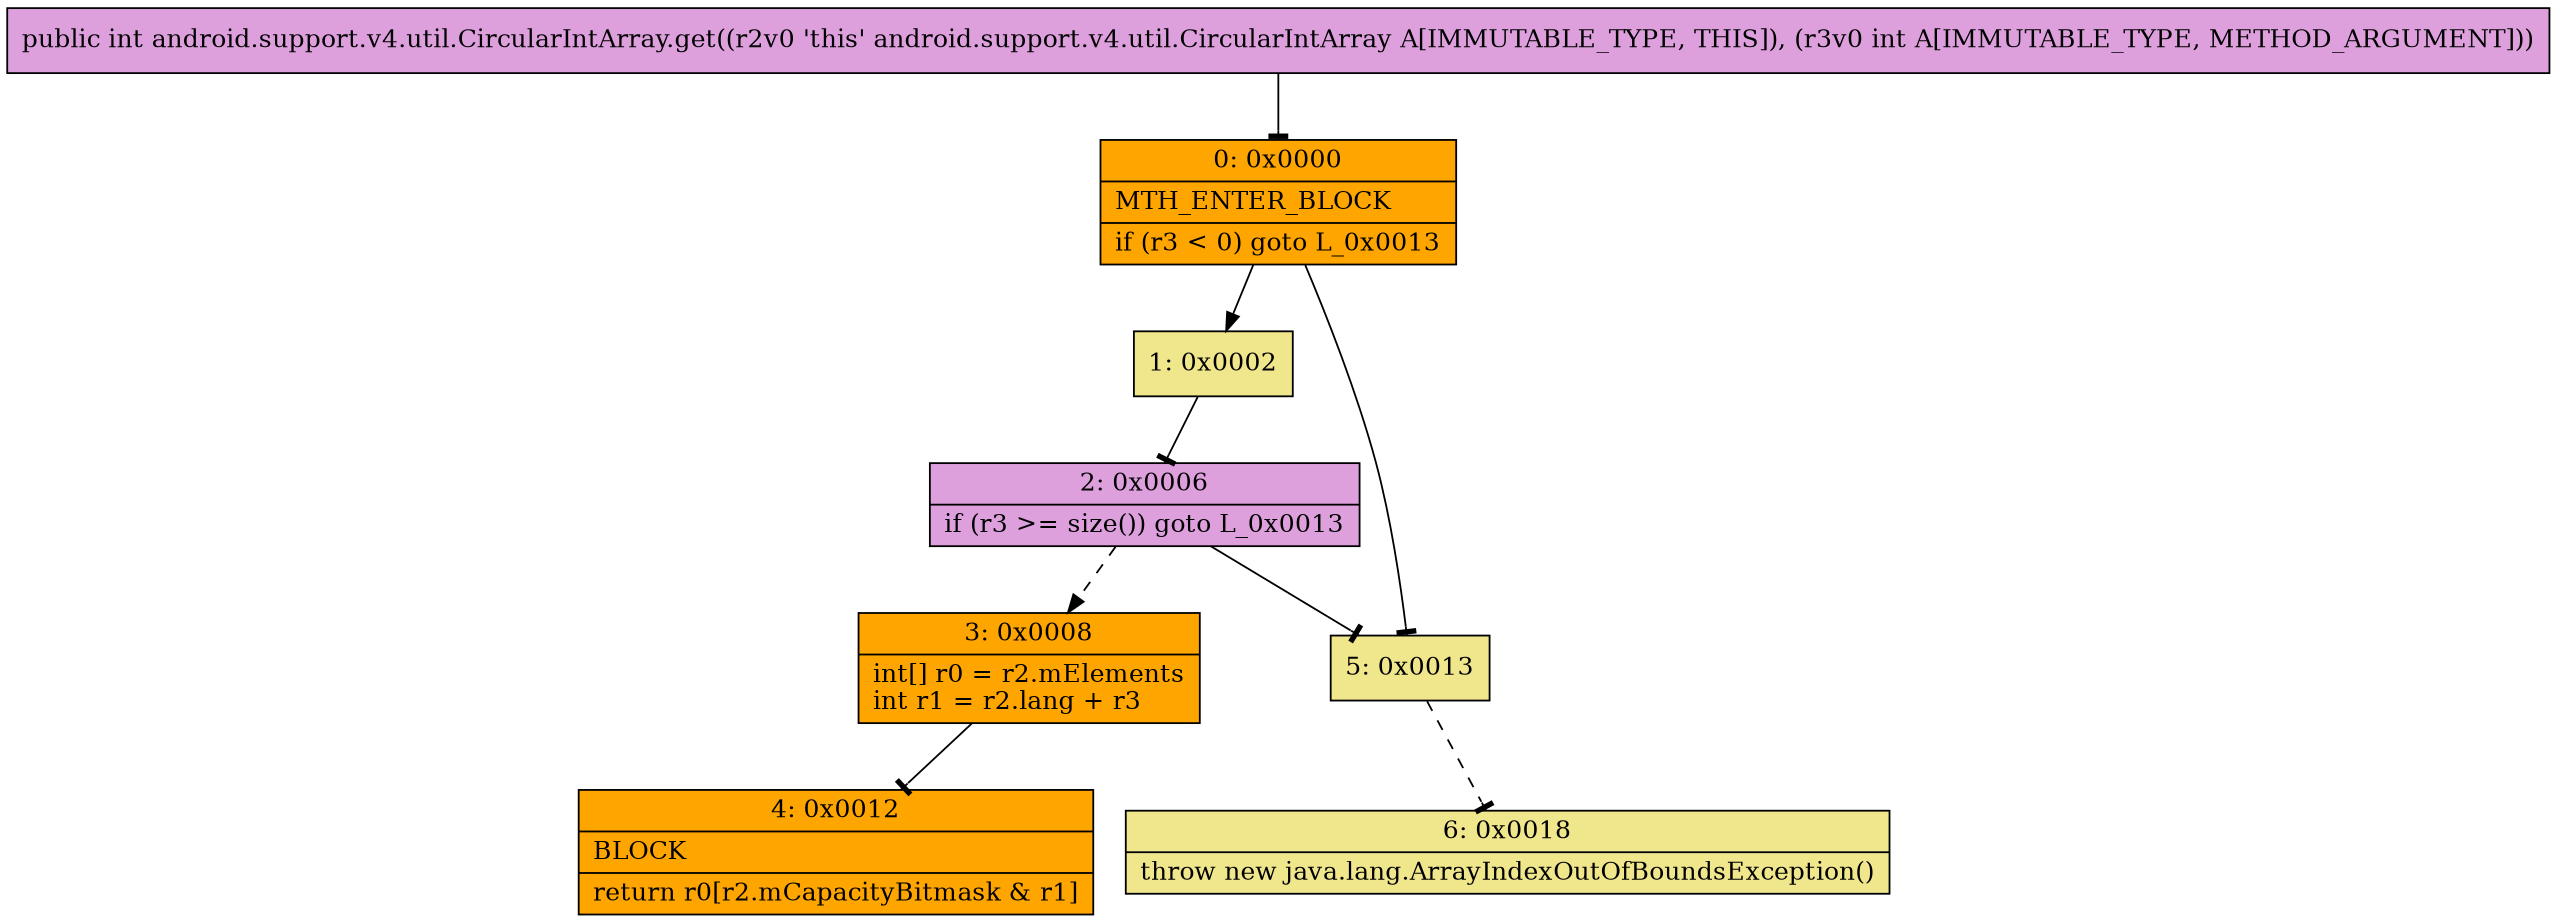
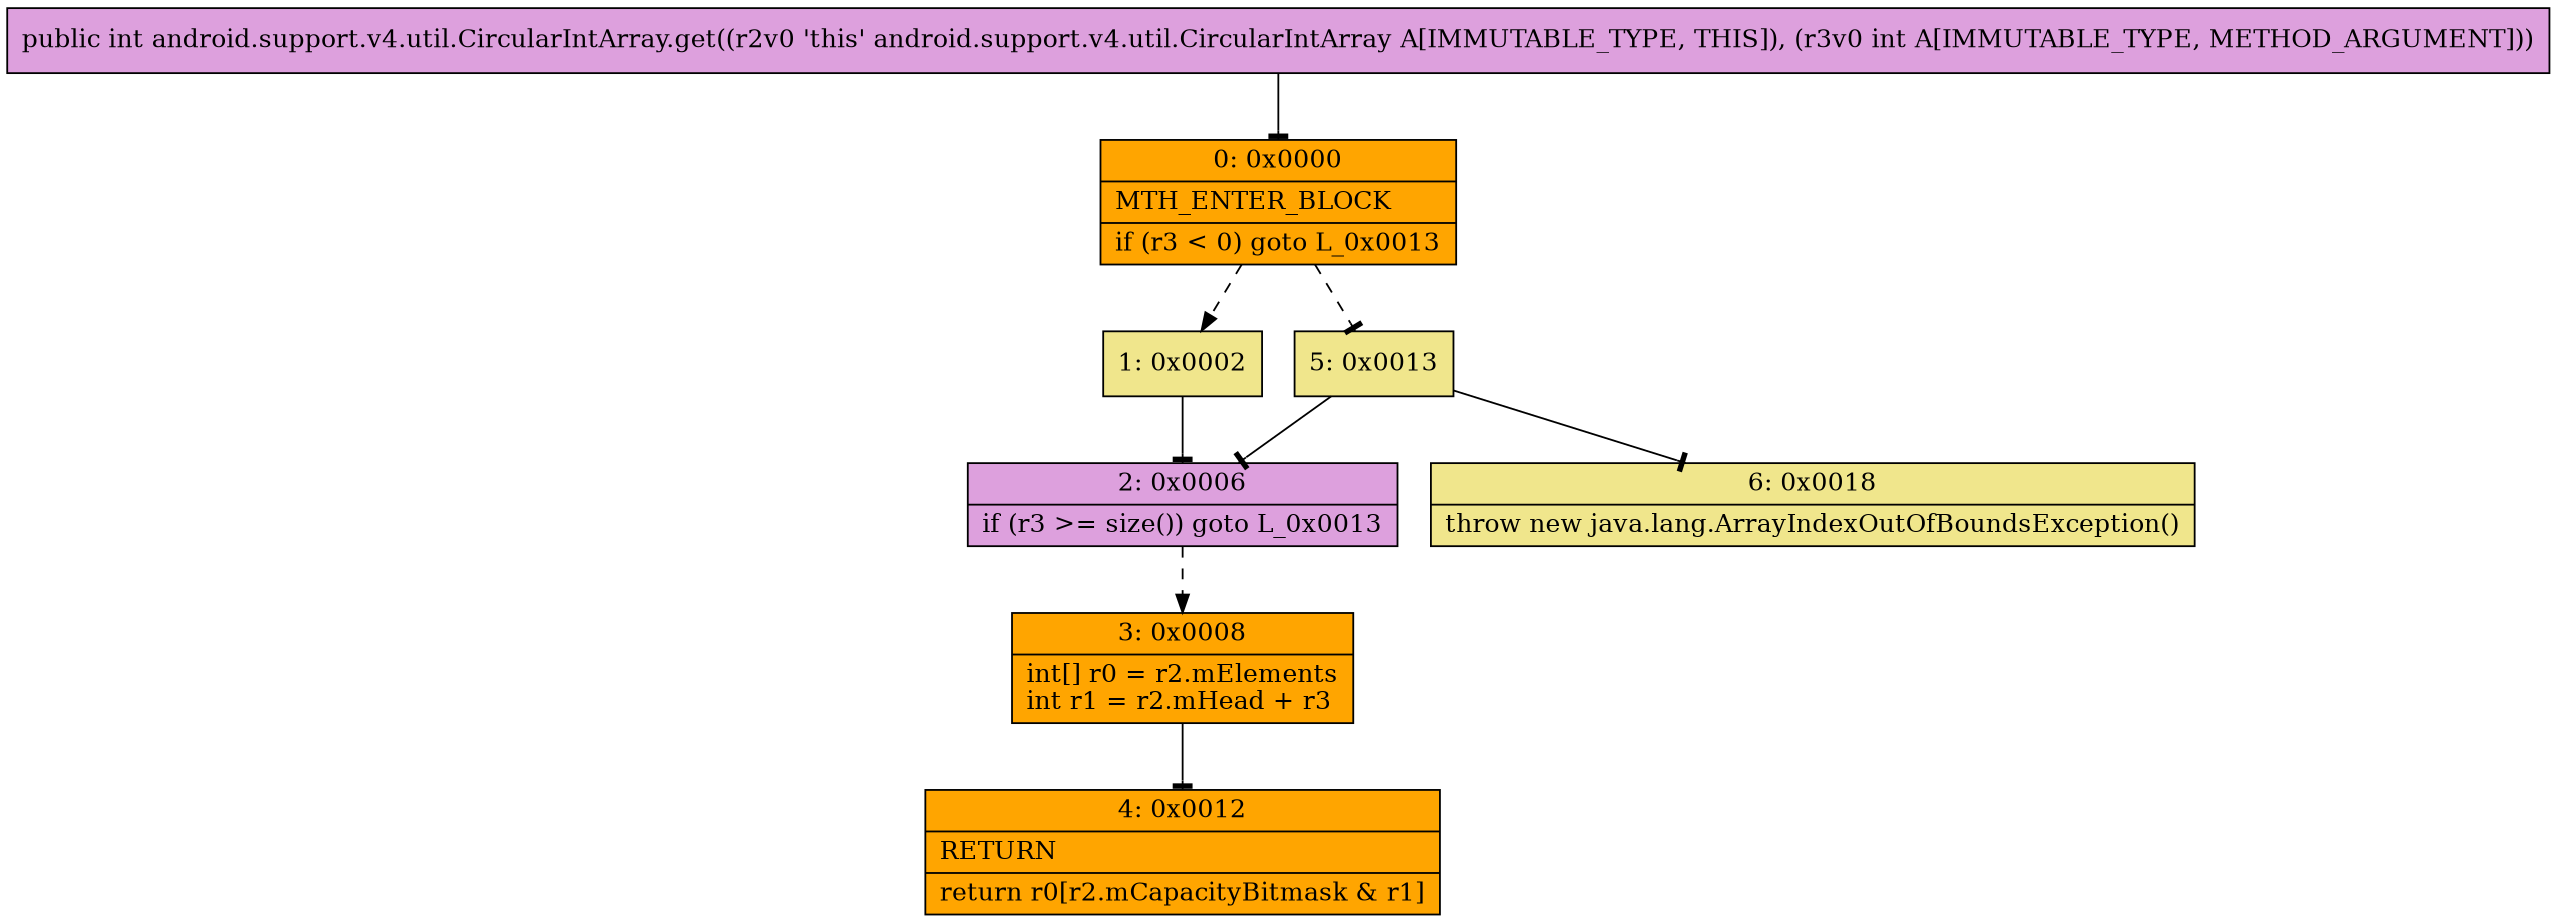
(1243, 289) -> (1226, 290)
(1370, 442) -> (1333, 294)
(1281, 588) -> (1289, 427)
(1008, 701) -> (1179, 701)
(1454, 752) -> (1565, 425)
(640, 851) -> (998, 851)
